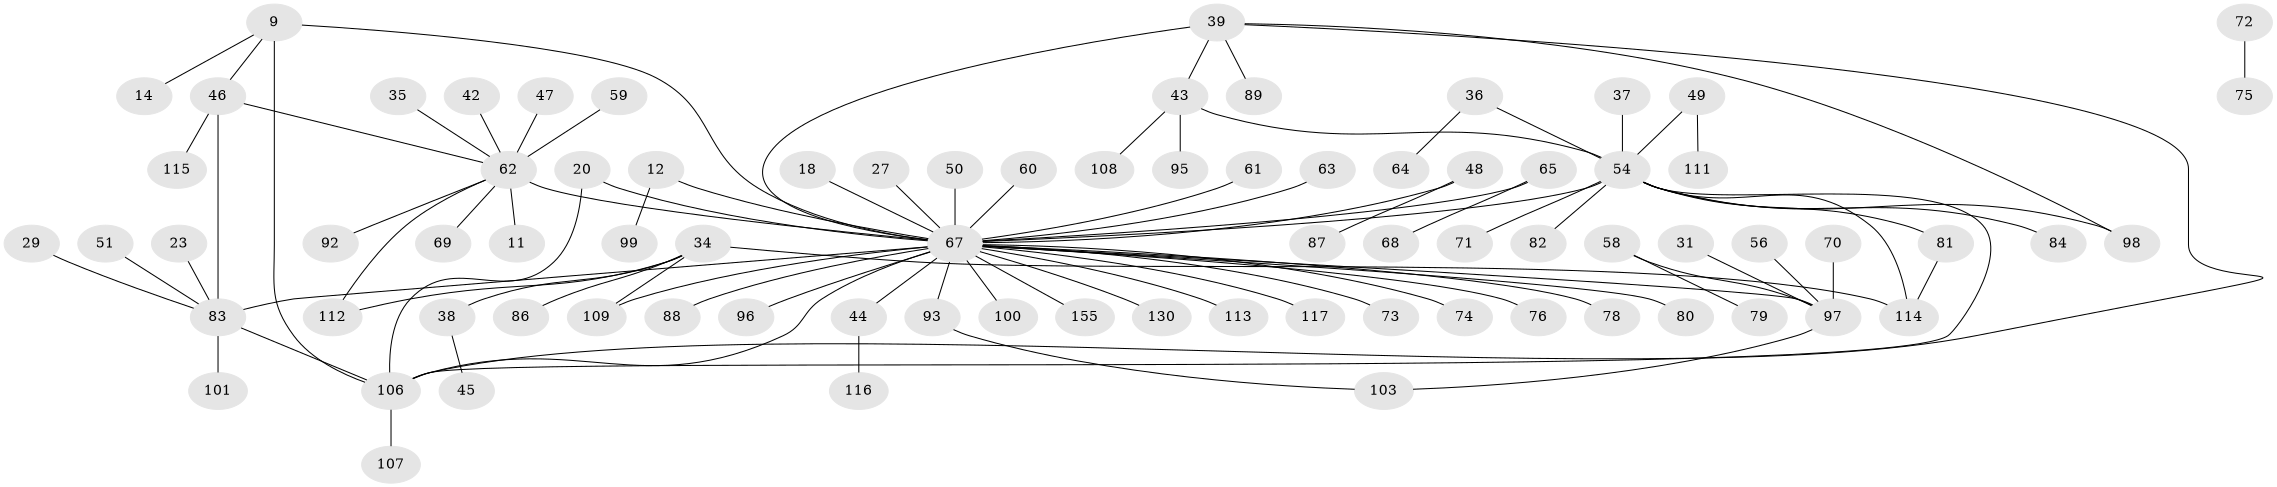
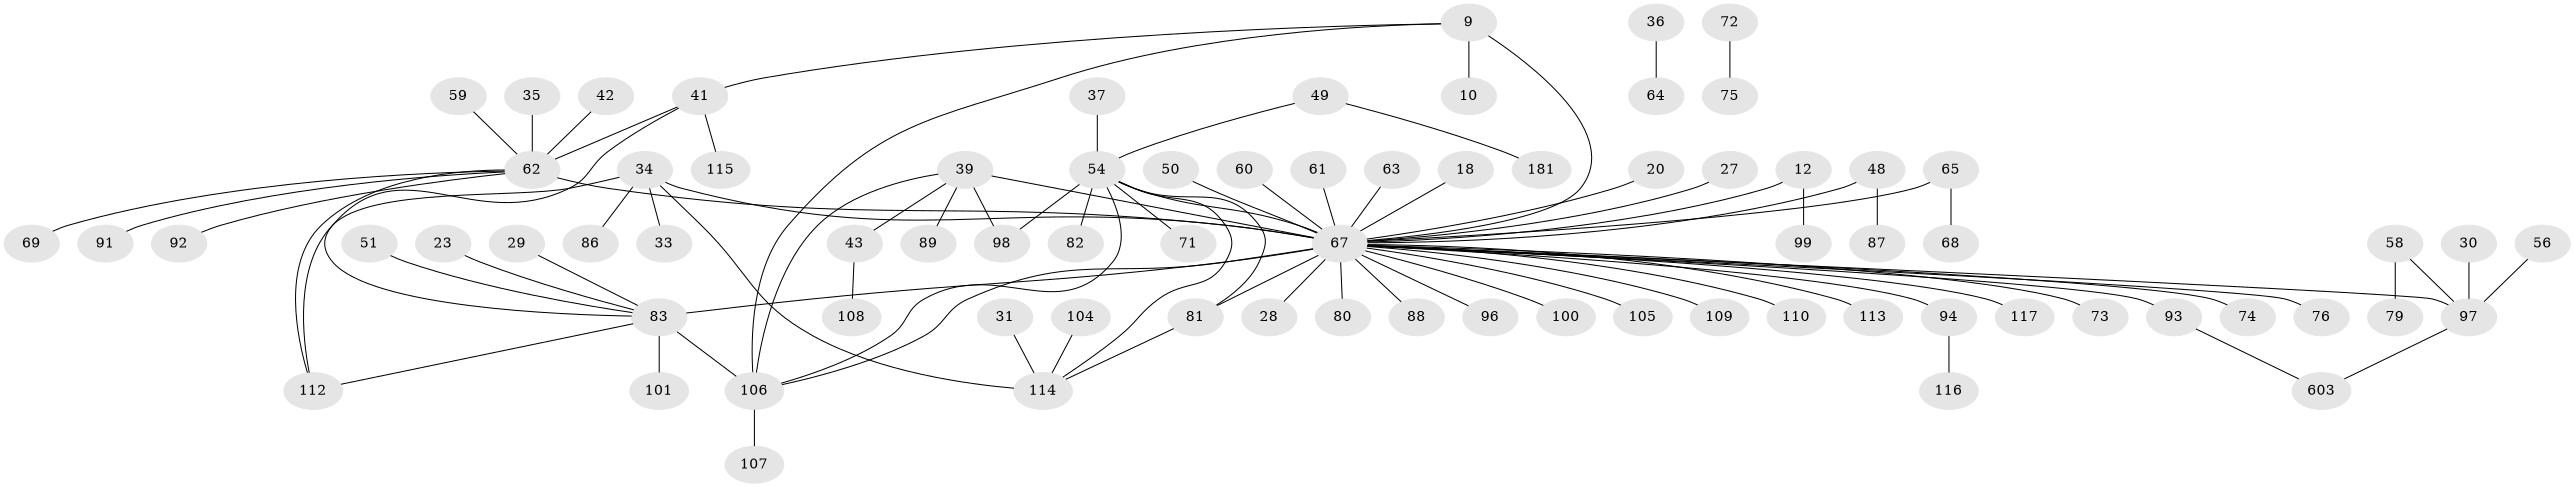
(144, 96) -> (1469, 96)
(218, 96) -> (700, 96)
(546, 96) -> none
(1401, 133) -> none
(1549, 133) -> none
(1180, 170) -> none
(1698, 170) -> (1542, 170)
(517, 244) -> (105, 244)
(1833, 244) -> (2469, 244)
(2058, 244) -> none
(1749, 275) -> (1024, 354)
(459, 279) -> none
(650, 280) -> (972, 219)
none -> (1268, 280)
(447, 317) -> (664, 244)
(859, 317) -> (1949, 317)
none -> (1081, 317)
(1085, 317) -> (1643, 317)
(1162, 317) -> (1796, 317)
(1612, 317) -> (1269, 317)
none -> (487, 354)
(467, 391) -> none
(1384, 391) -> (2322, 391)
